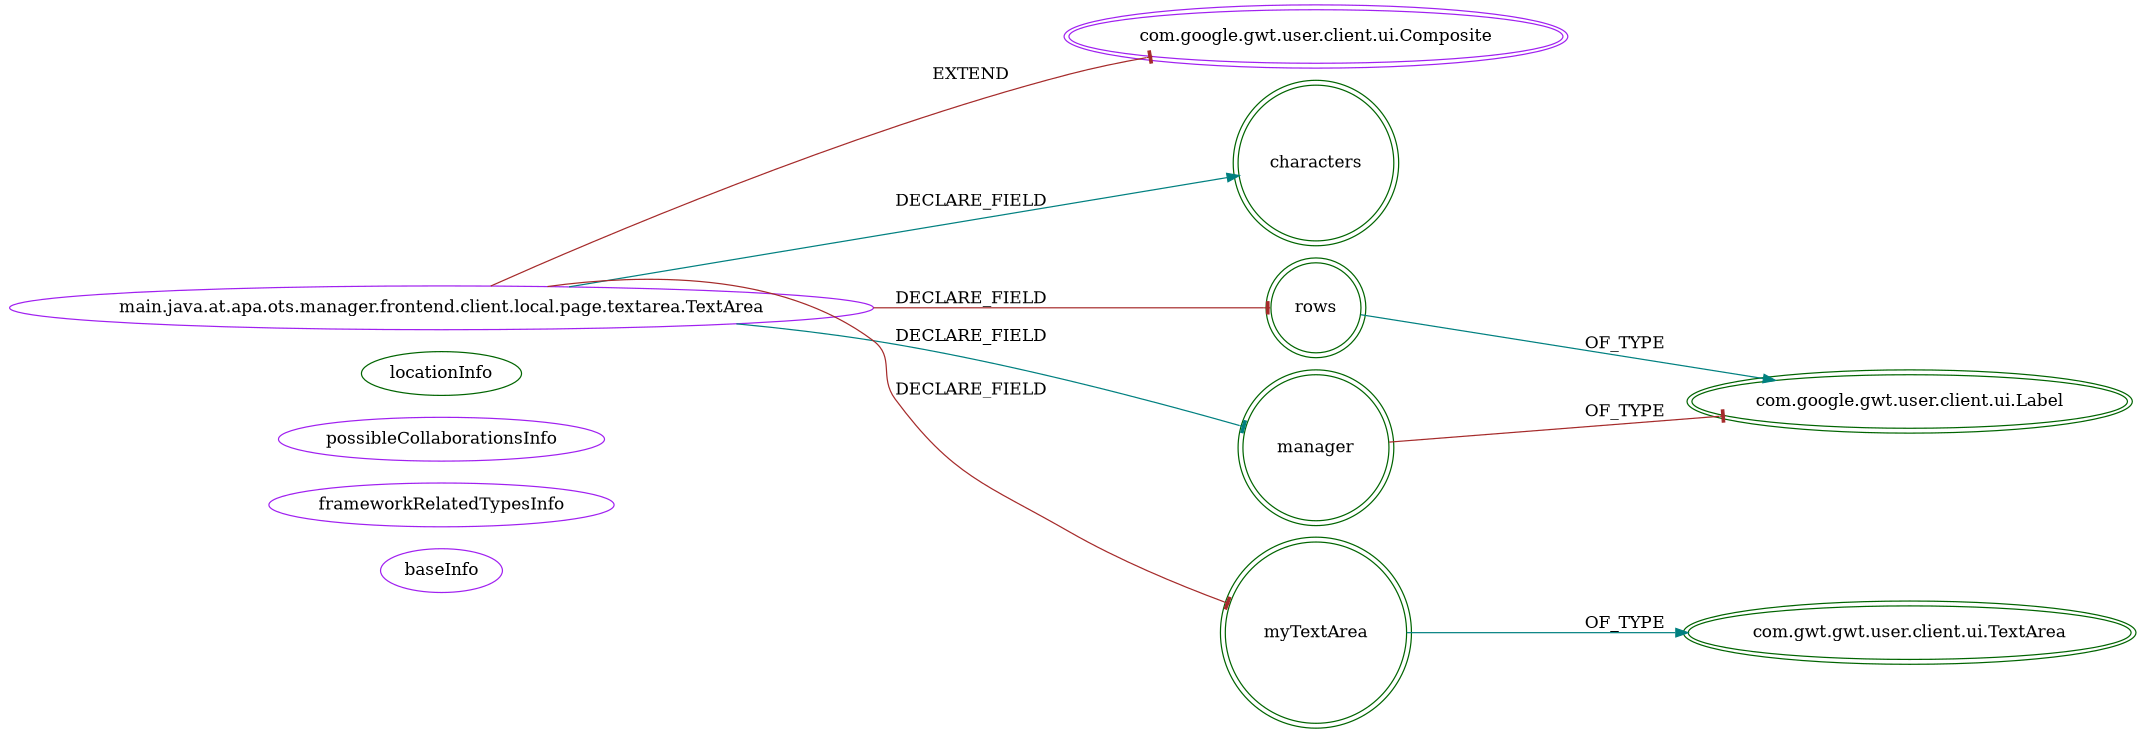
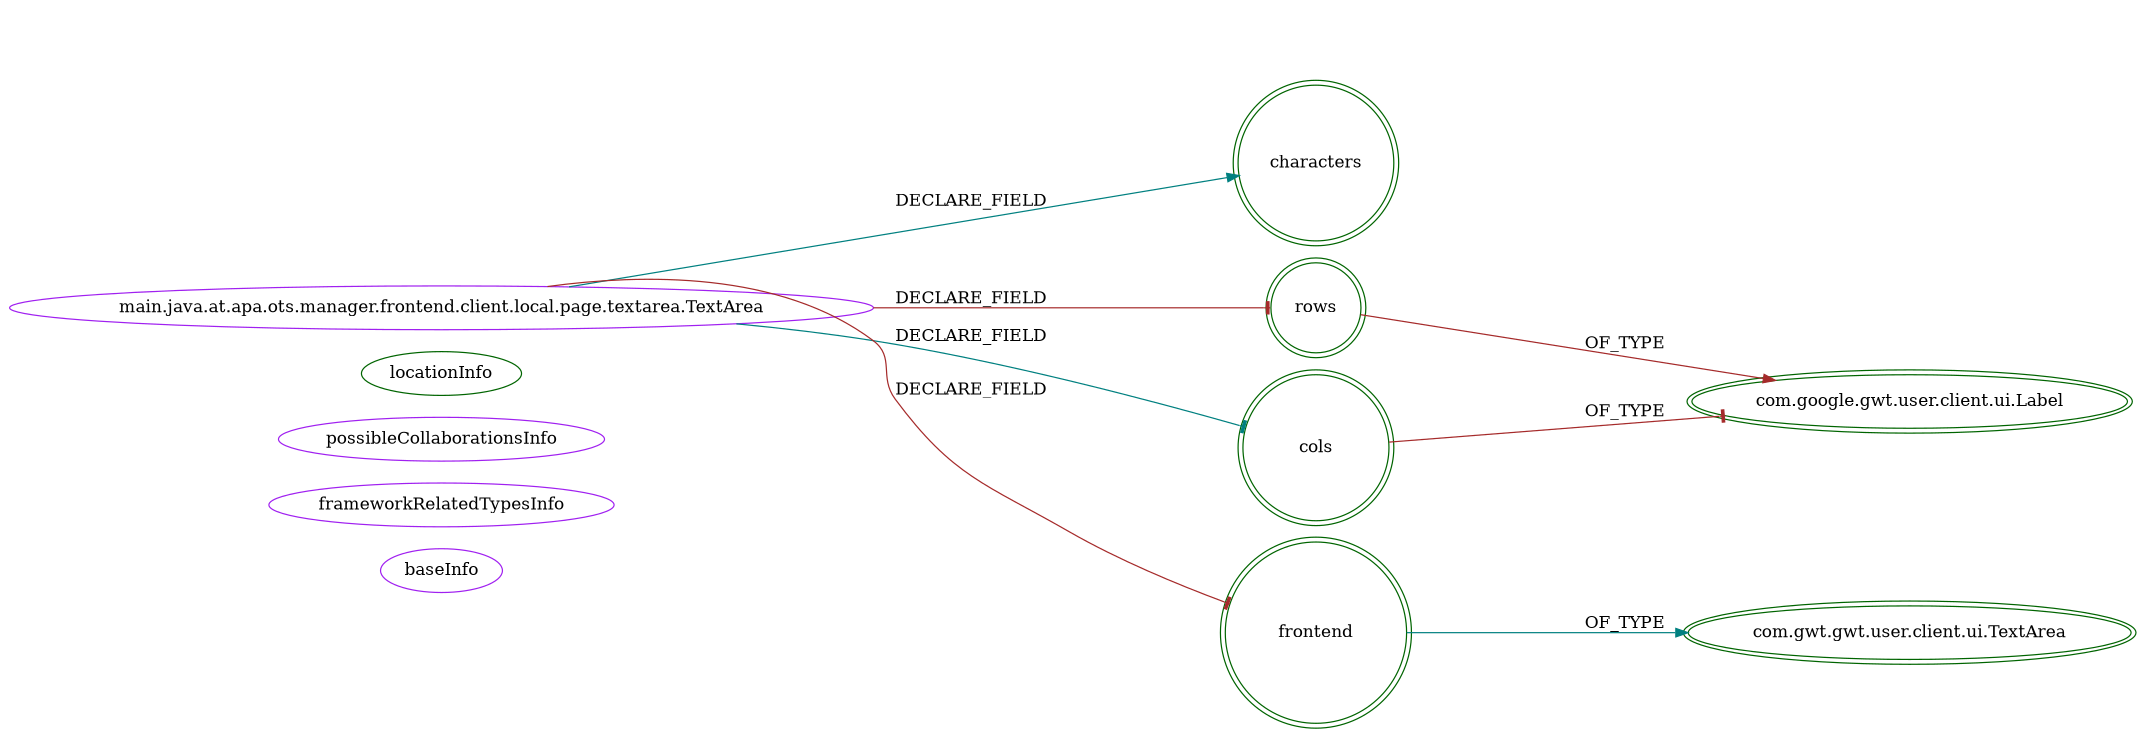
(1316, 36) -> none
(1562, 347) -> (1562, 347)
(1316, 448) -> (1316, 448)
(1316, 633) -> (1316, 633)
